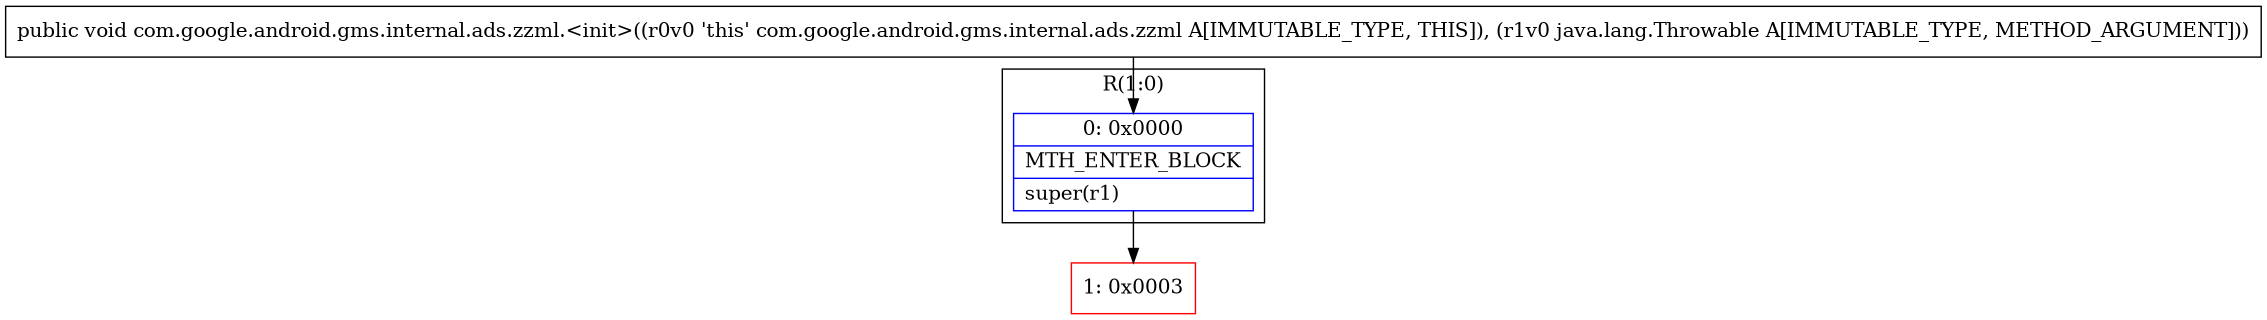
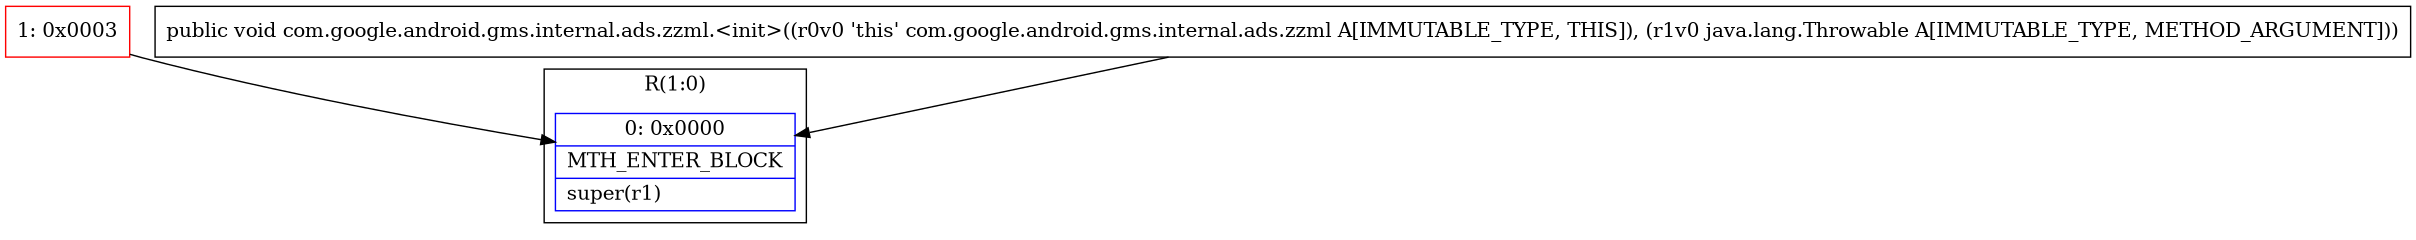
(1133, 232) -> (334, 102)
